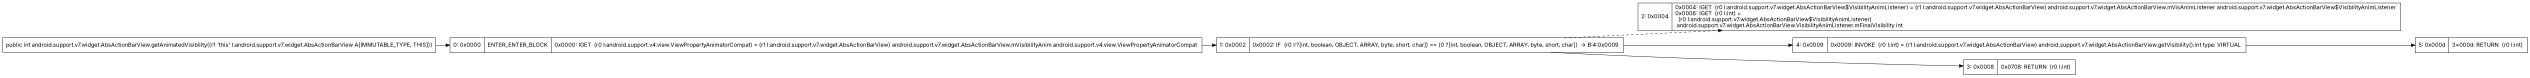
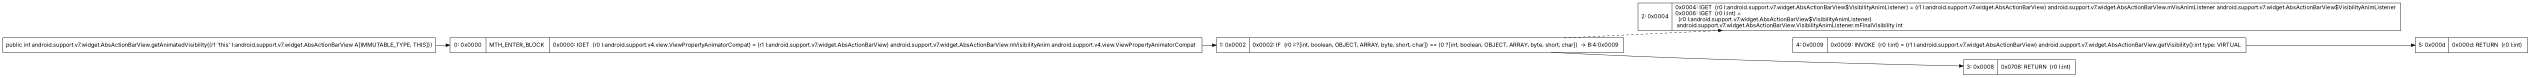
(518, 45) -> (517, 45)
(1706, 45) -> none
(2488, 45) -> (2488, 45)
